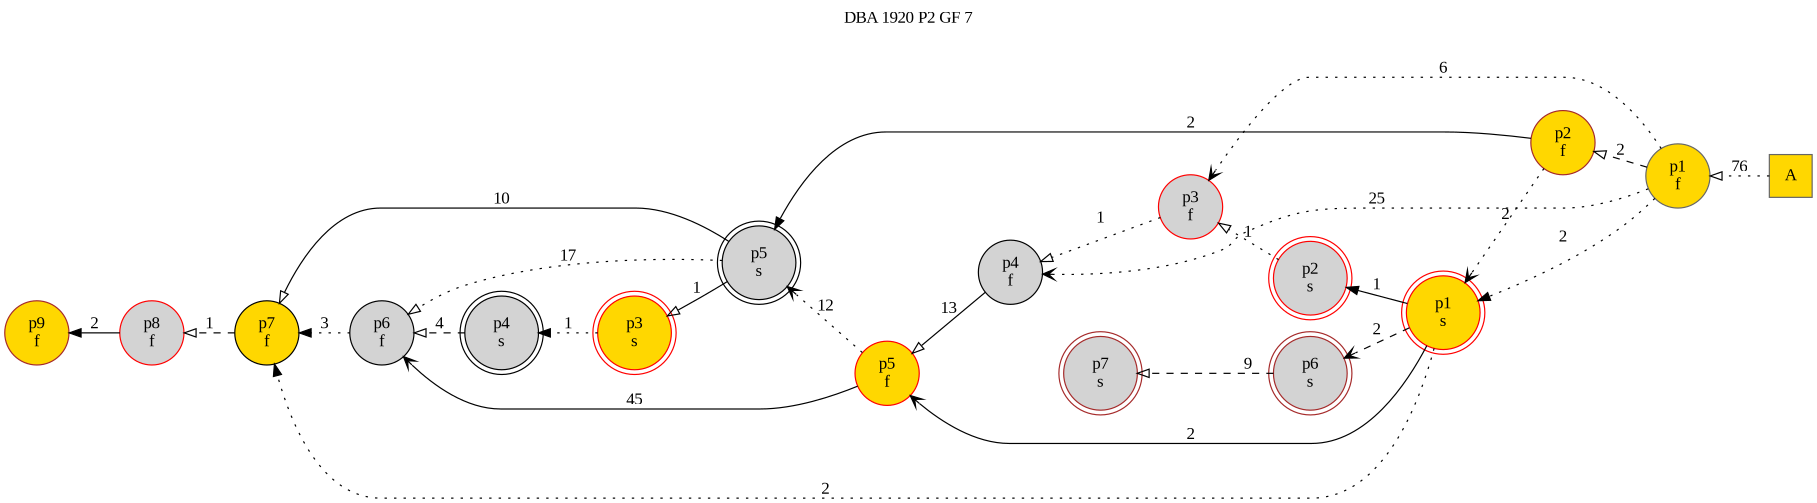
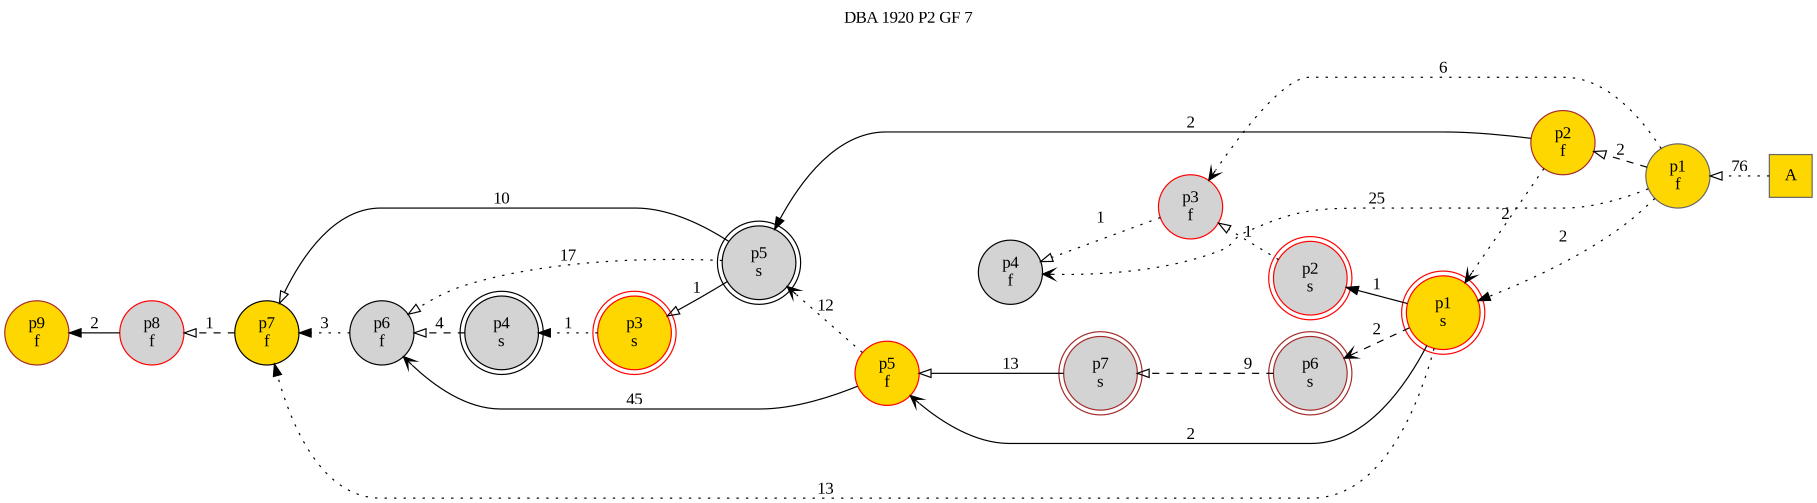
(953, 319) -> (997, 373)
(825, 489) -> (825, 489)
